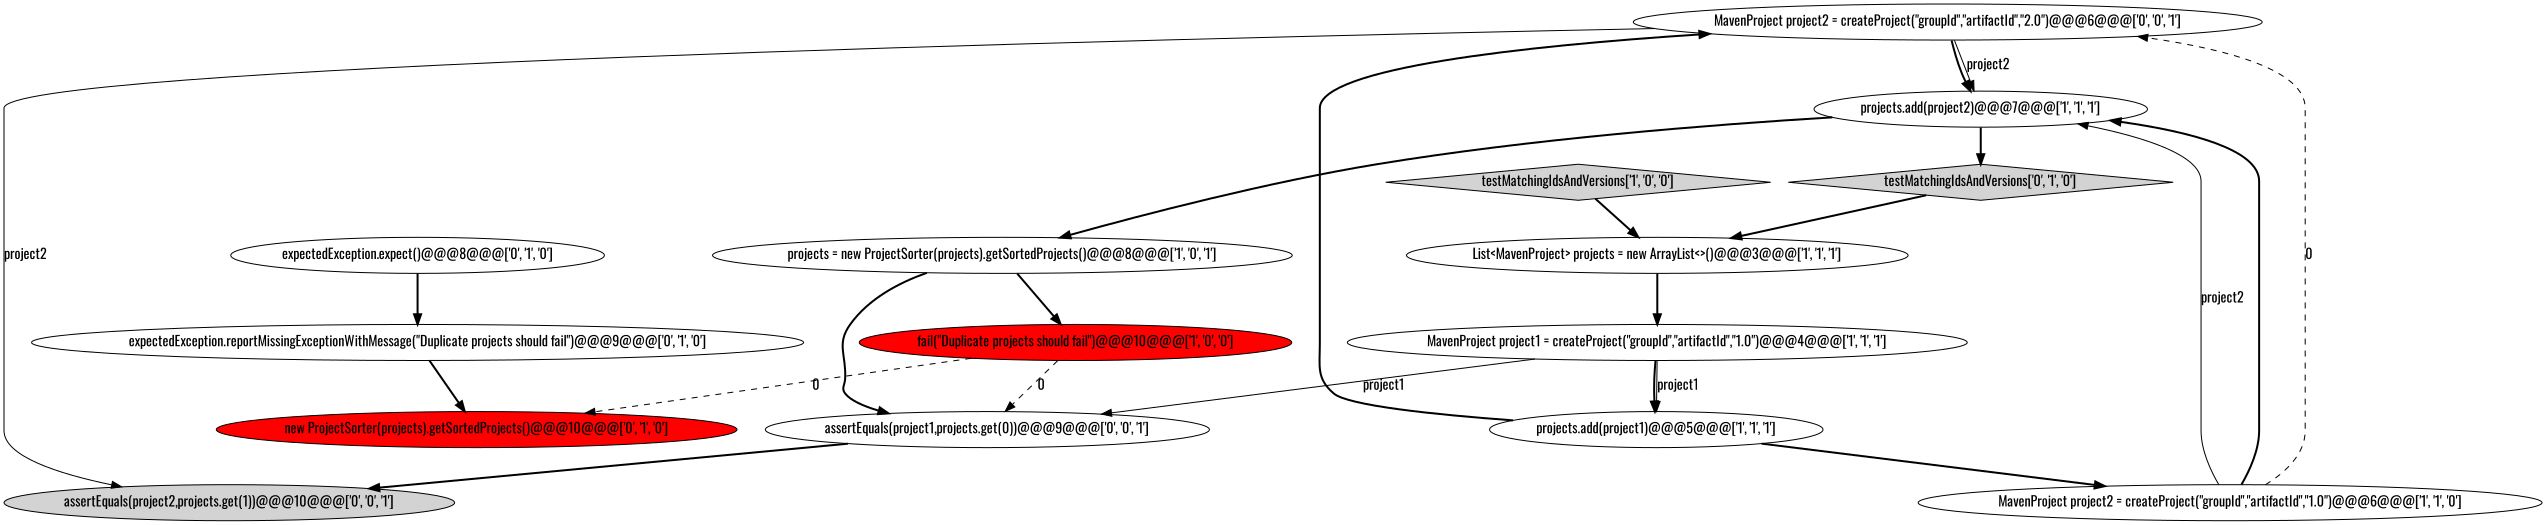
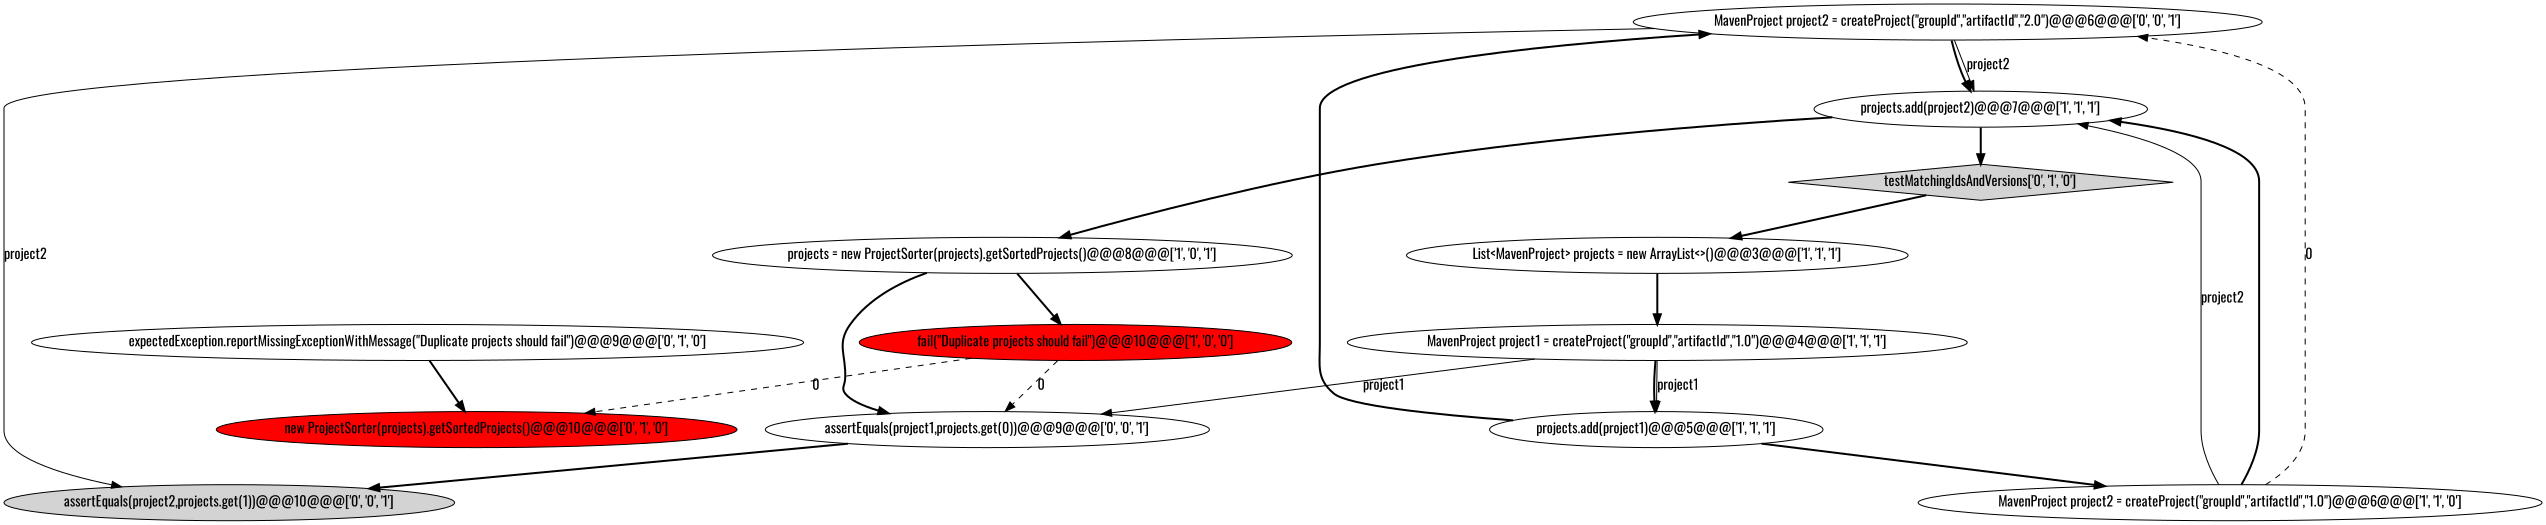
(1578, 182) -> none
(418, 255) -> none
